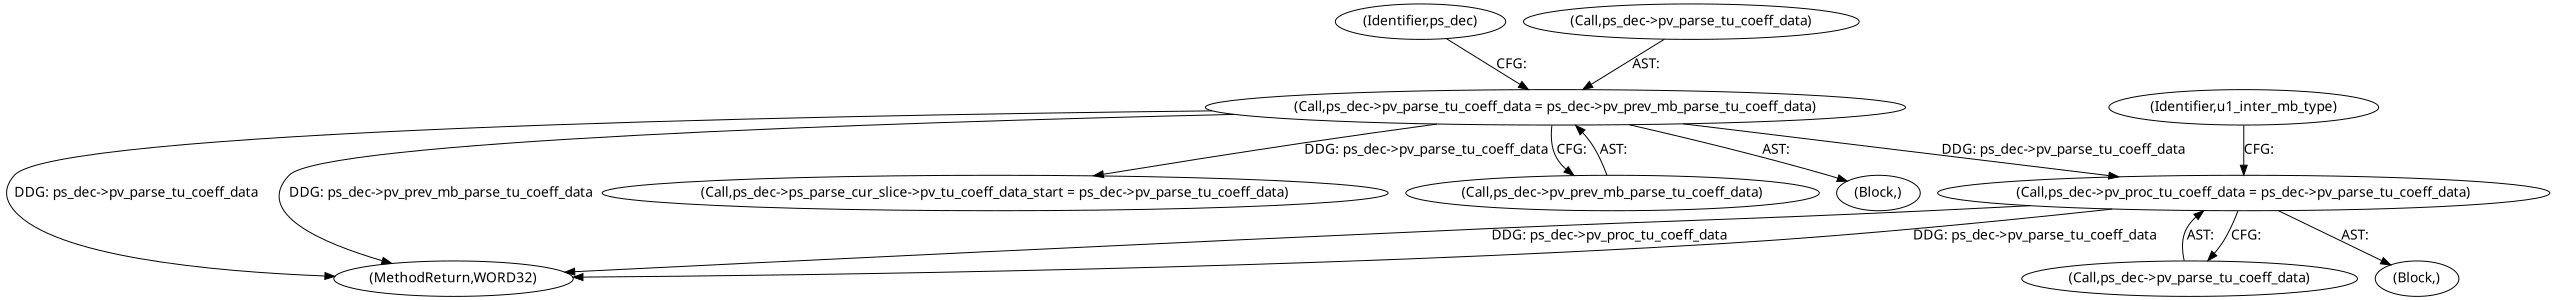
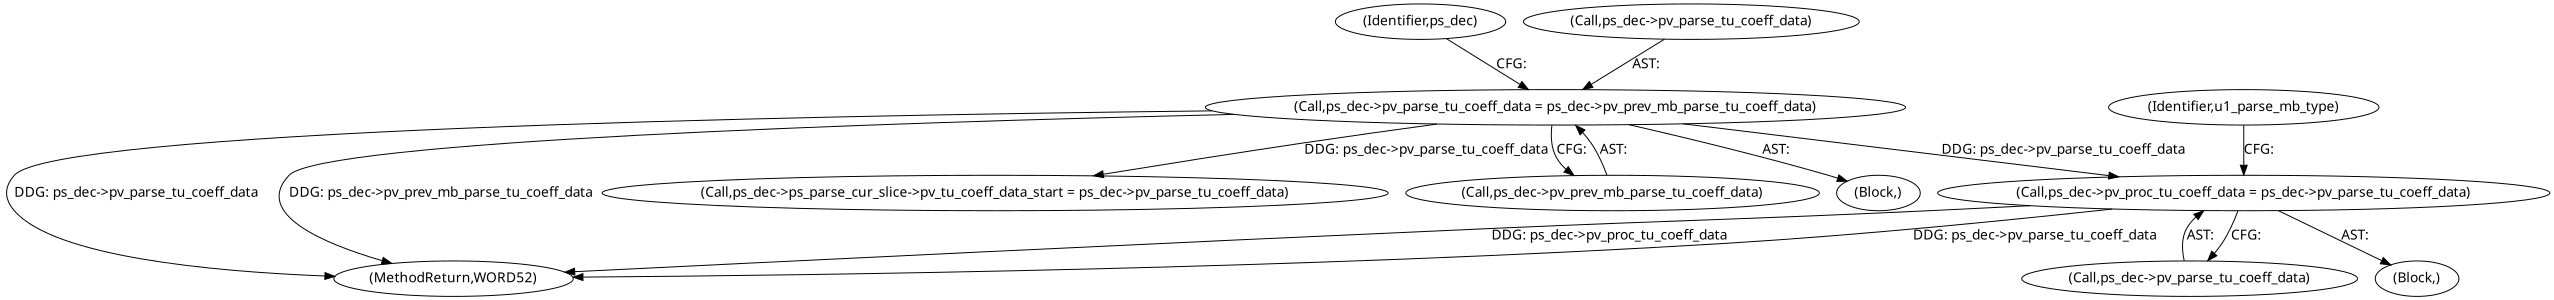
(2244, 107) -> (2244, 107)
(454, 279) -> (454, 279)
